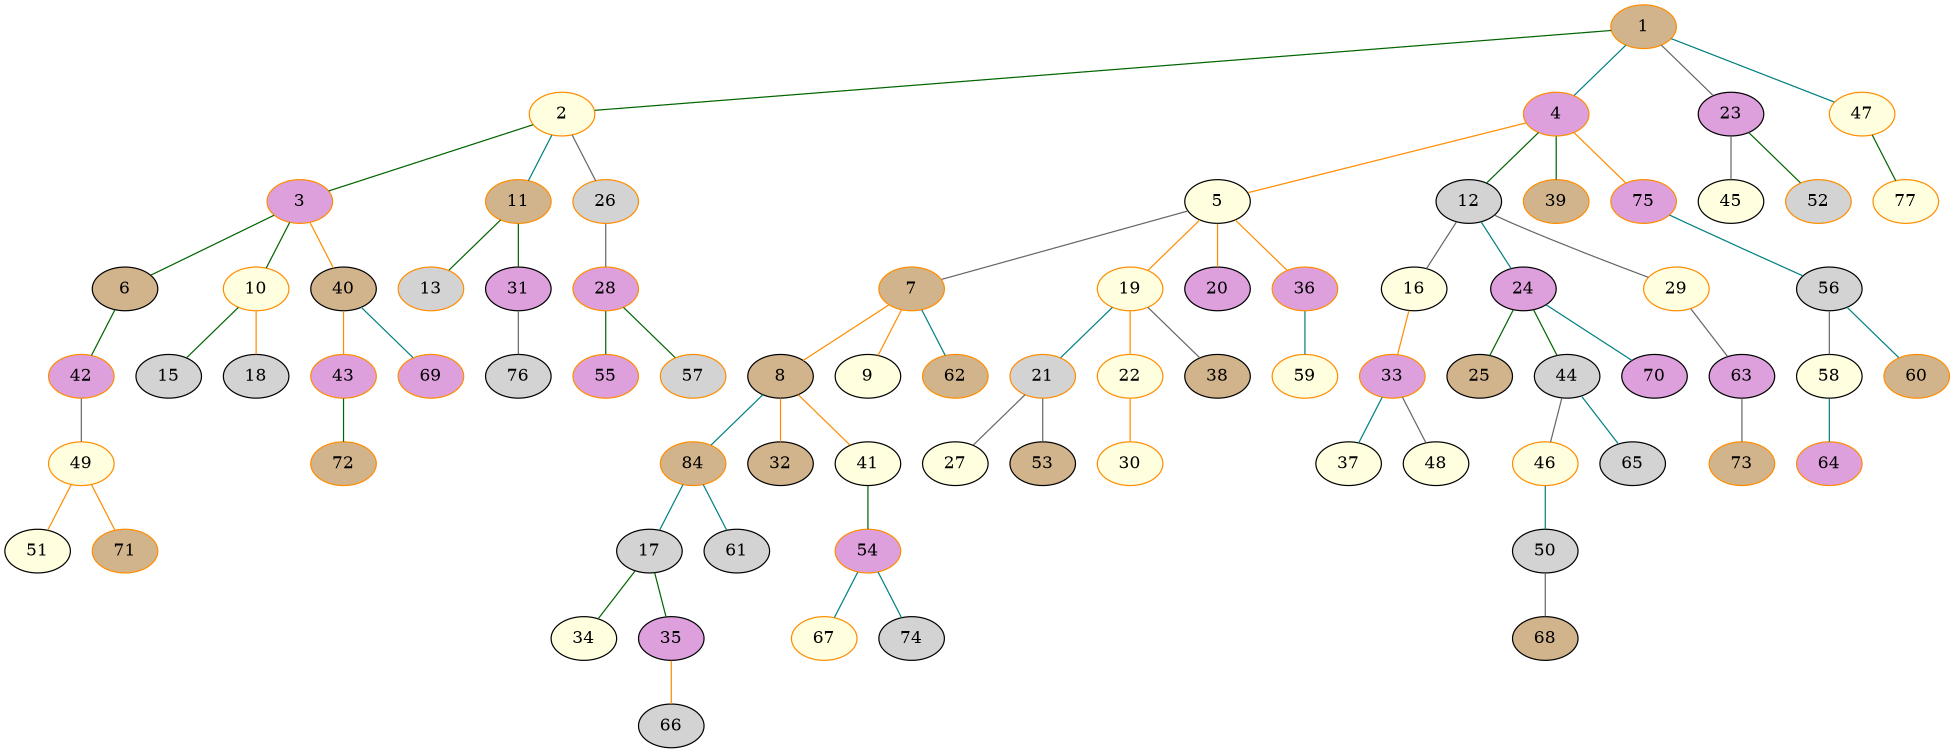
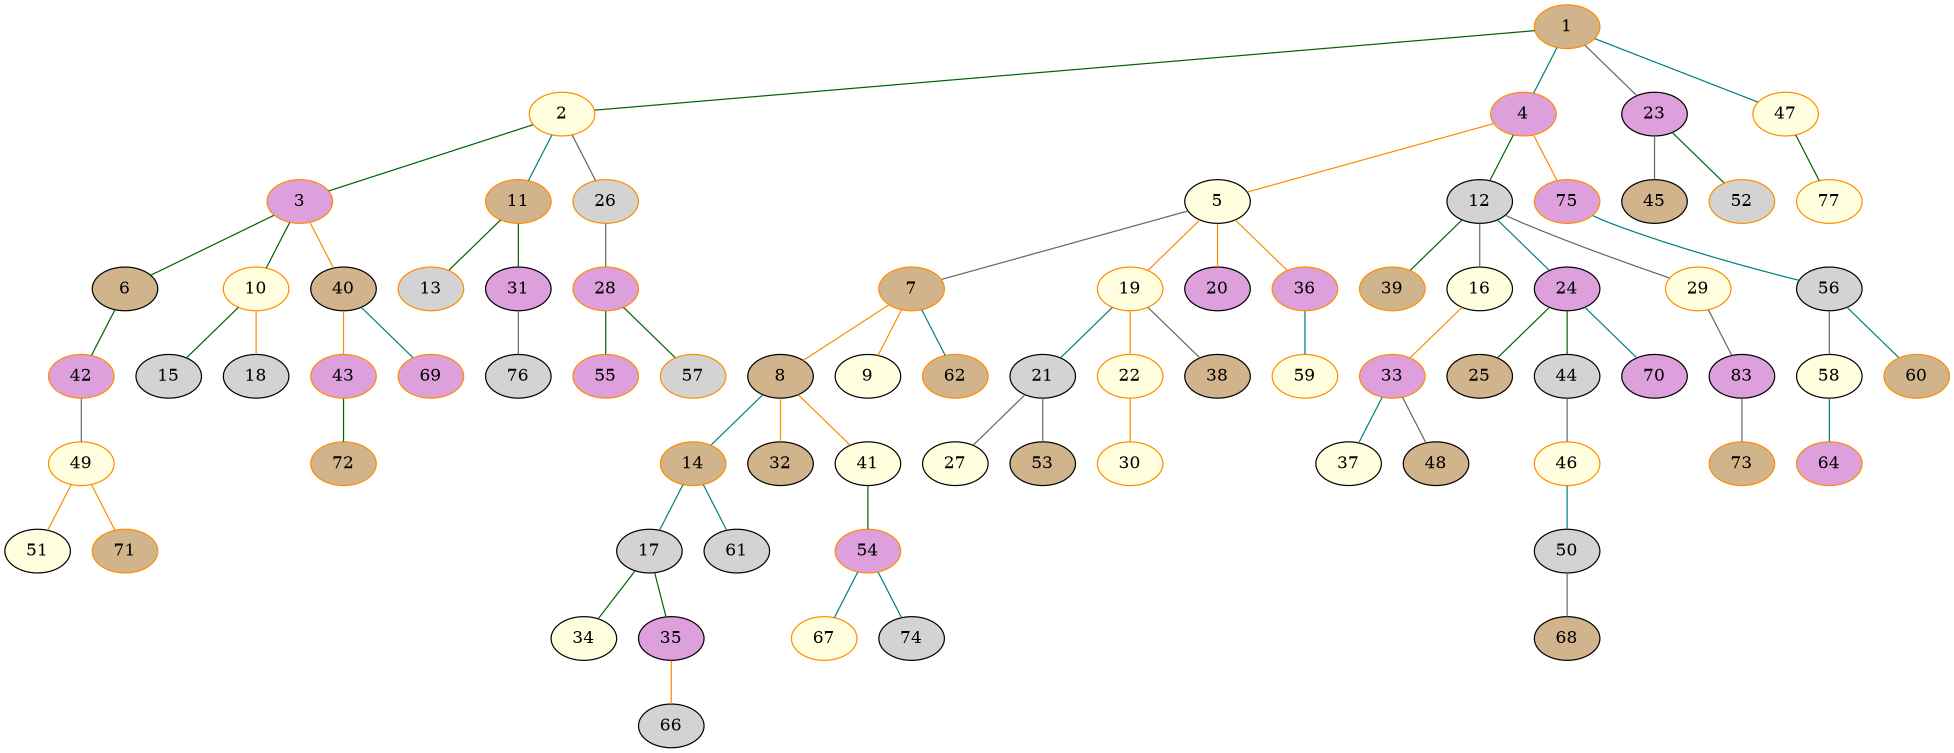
(1556, 158) -> (1436, 245)
(1731, 202) -> (1655, 202)
(1043, 376) -> (1043, 376)
(1742, 376) -> (1742, 376)
(693, 464) -> (693, 464)
(1436, 464) -> (1436, 464)
(1633, 464) -> none
